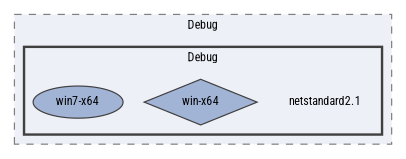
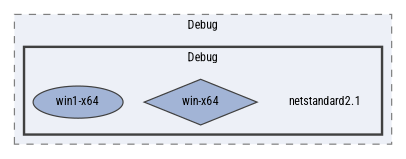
(78, 102) -> (78, 102)
